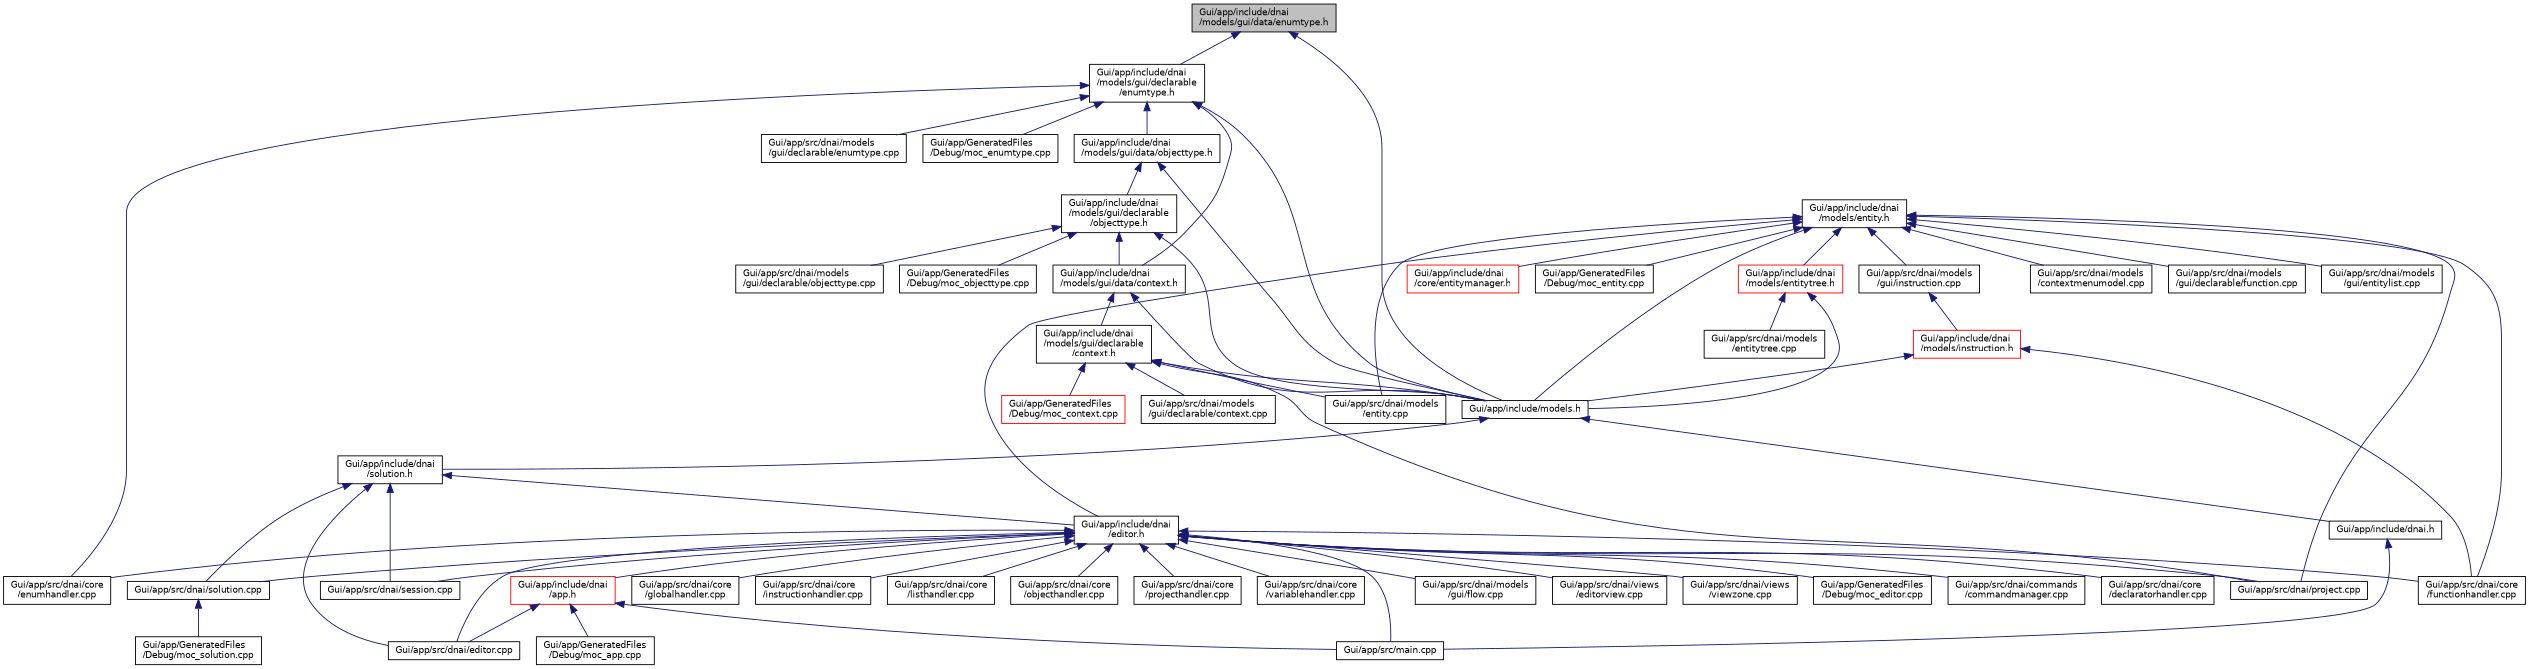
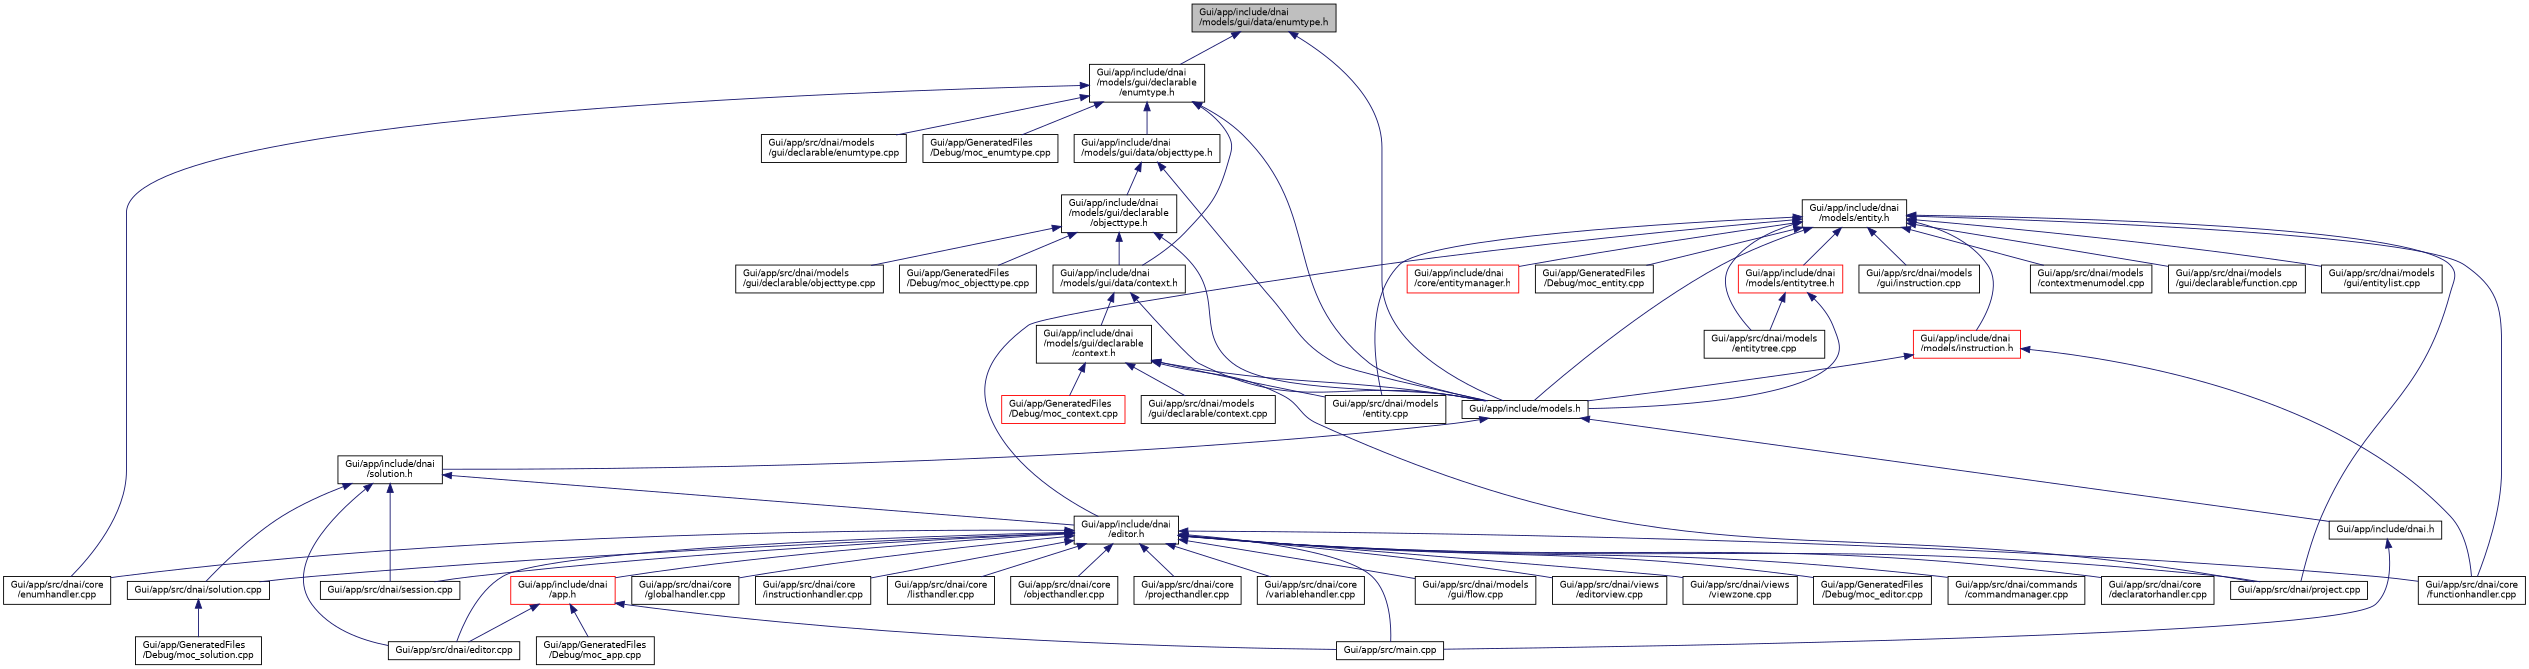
none -> (1729, 267)
(1946, 315) -> (1983, 259)
